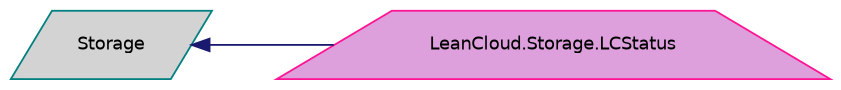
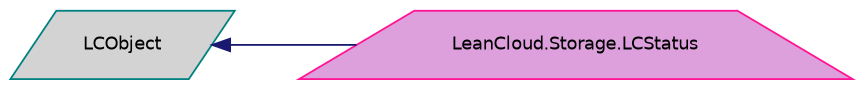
(111, 45) -> (123, 45)
